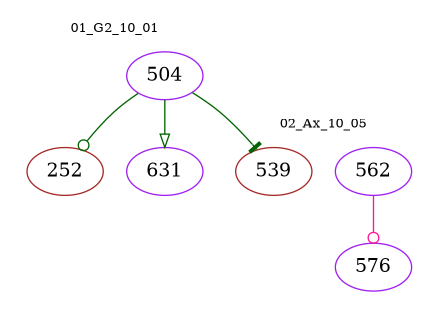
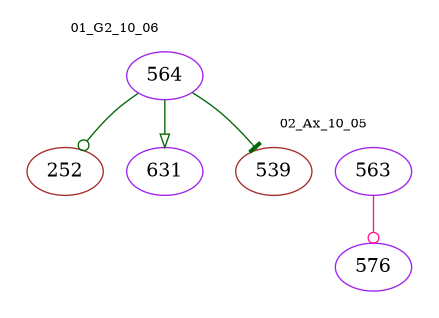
(115, 29) -> (115, 29)
(165, 76) -> (165, 76)
(373, 171) -> (373, 171)
